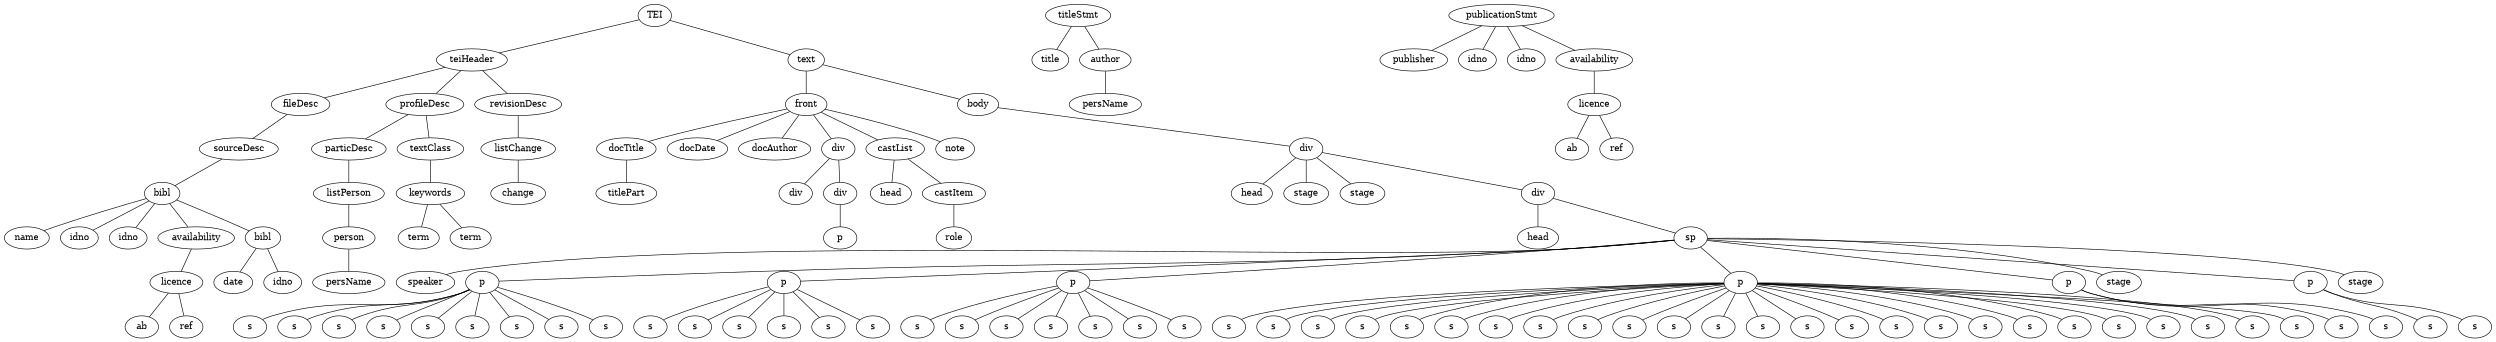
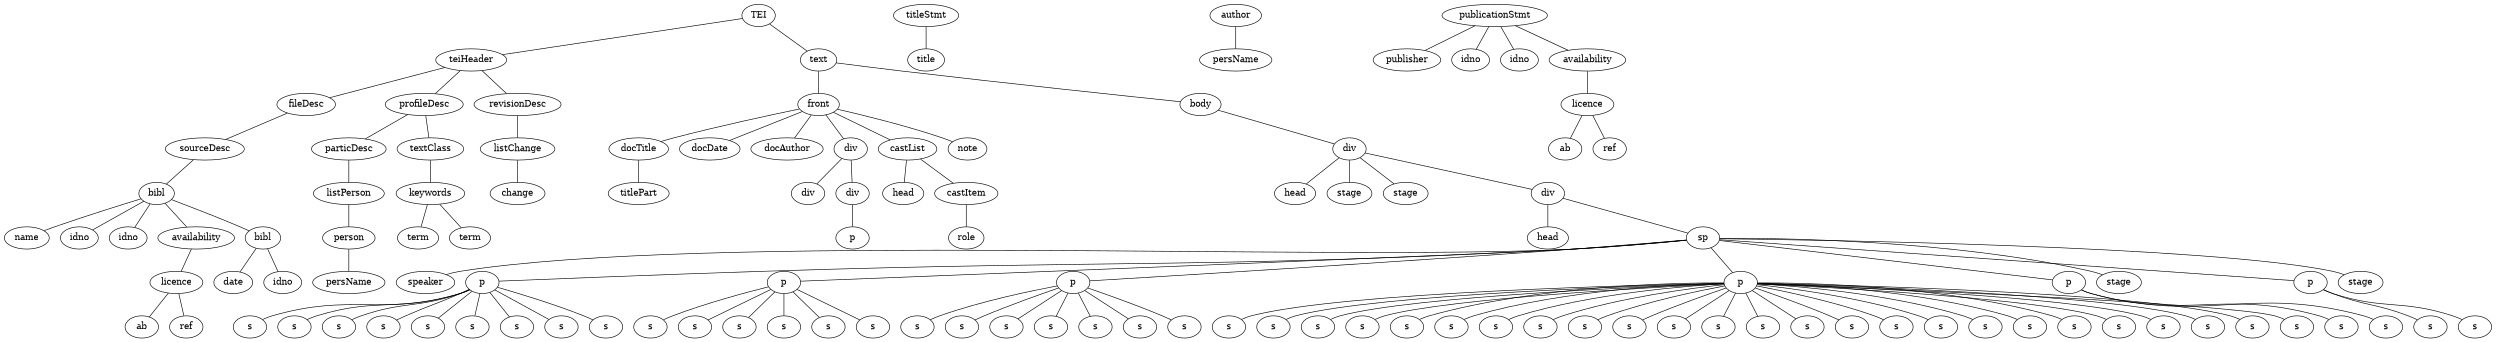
(1092, 38) -> none
